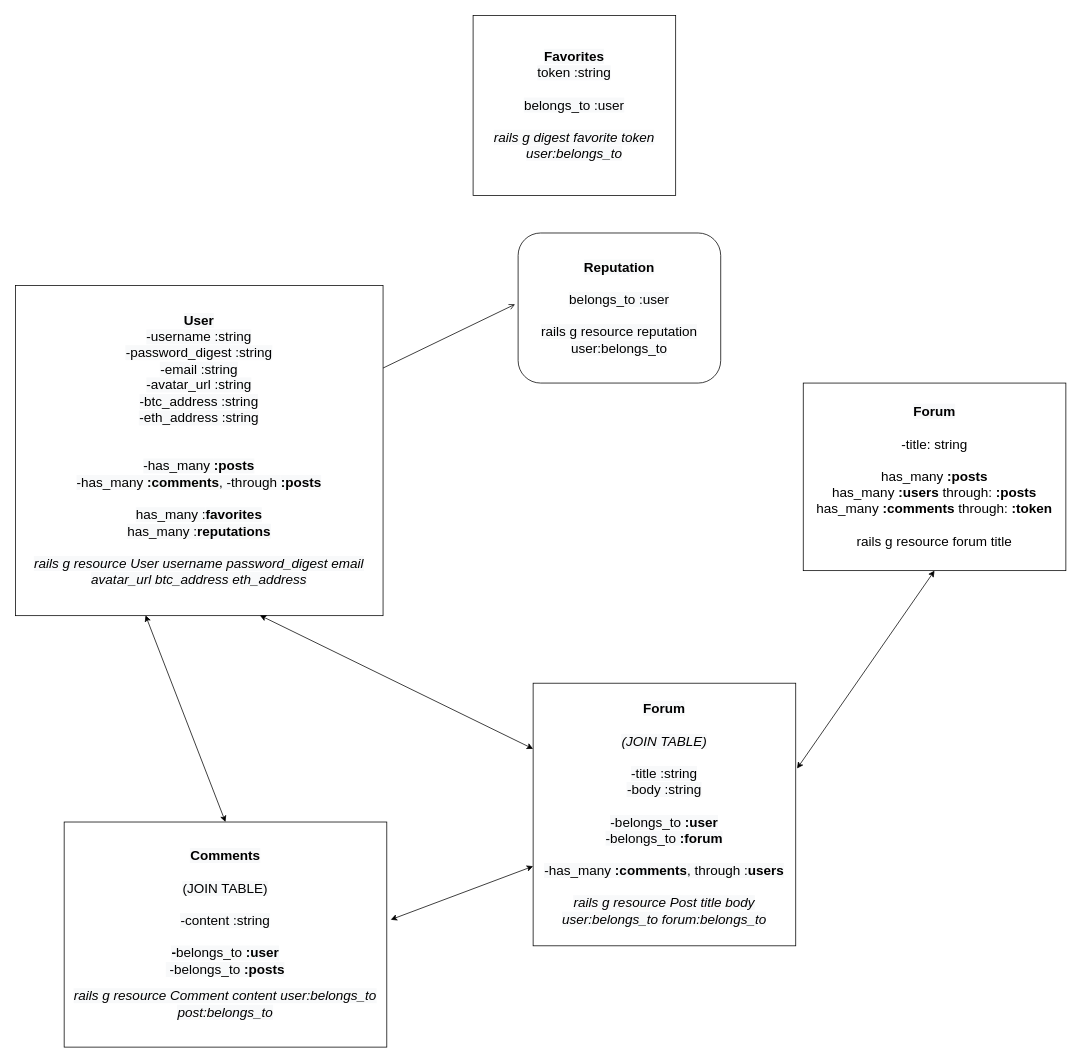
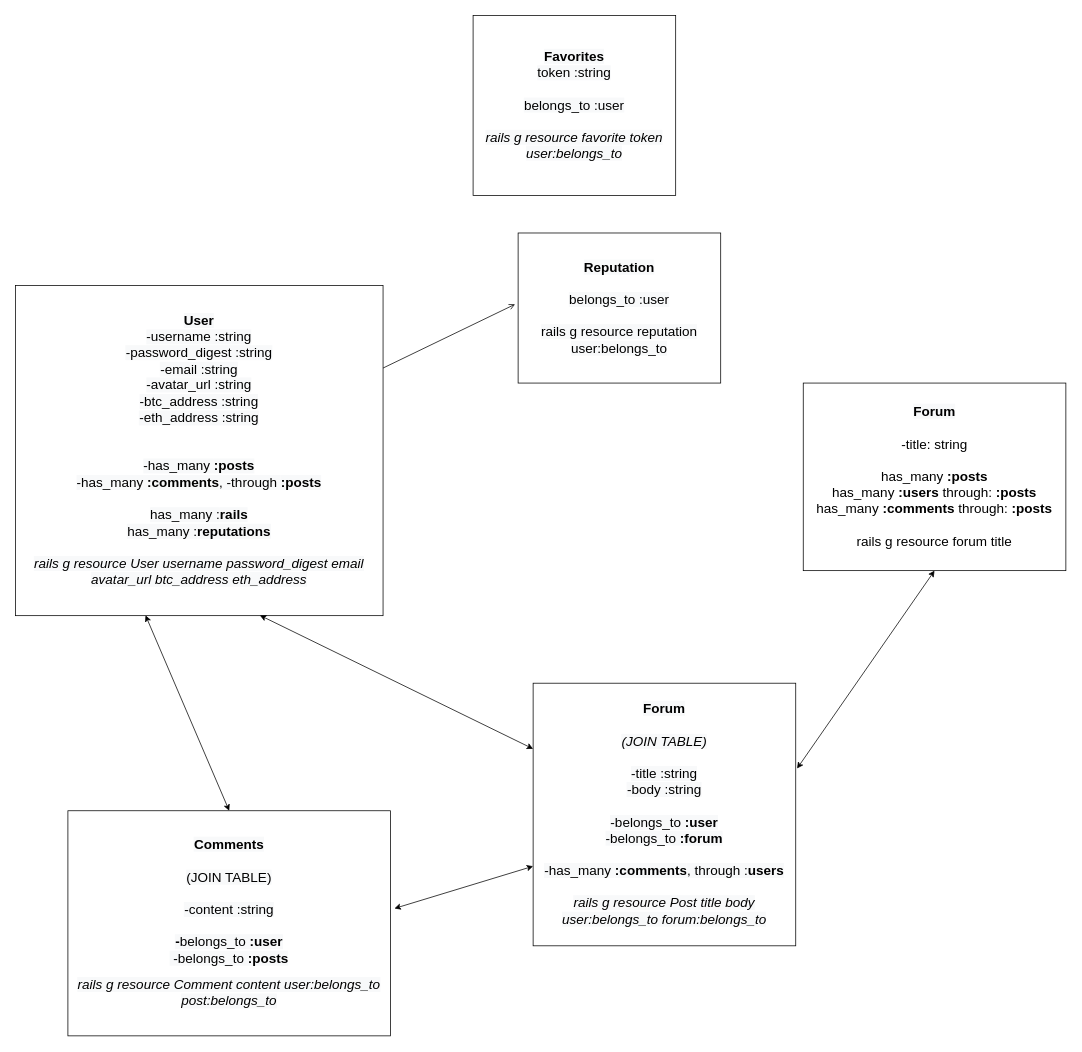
(574, 105) -> (574, 105)
(619, 308) -> (619, 308)
(199, 450) -> (199, 450)
(934, 477) -> (934, 477)
(225, 934) -> (229, 923)
